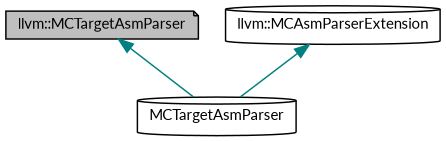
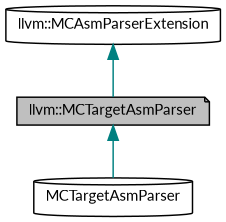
(269, 75) -> (113, 78)
